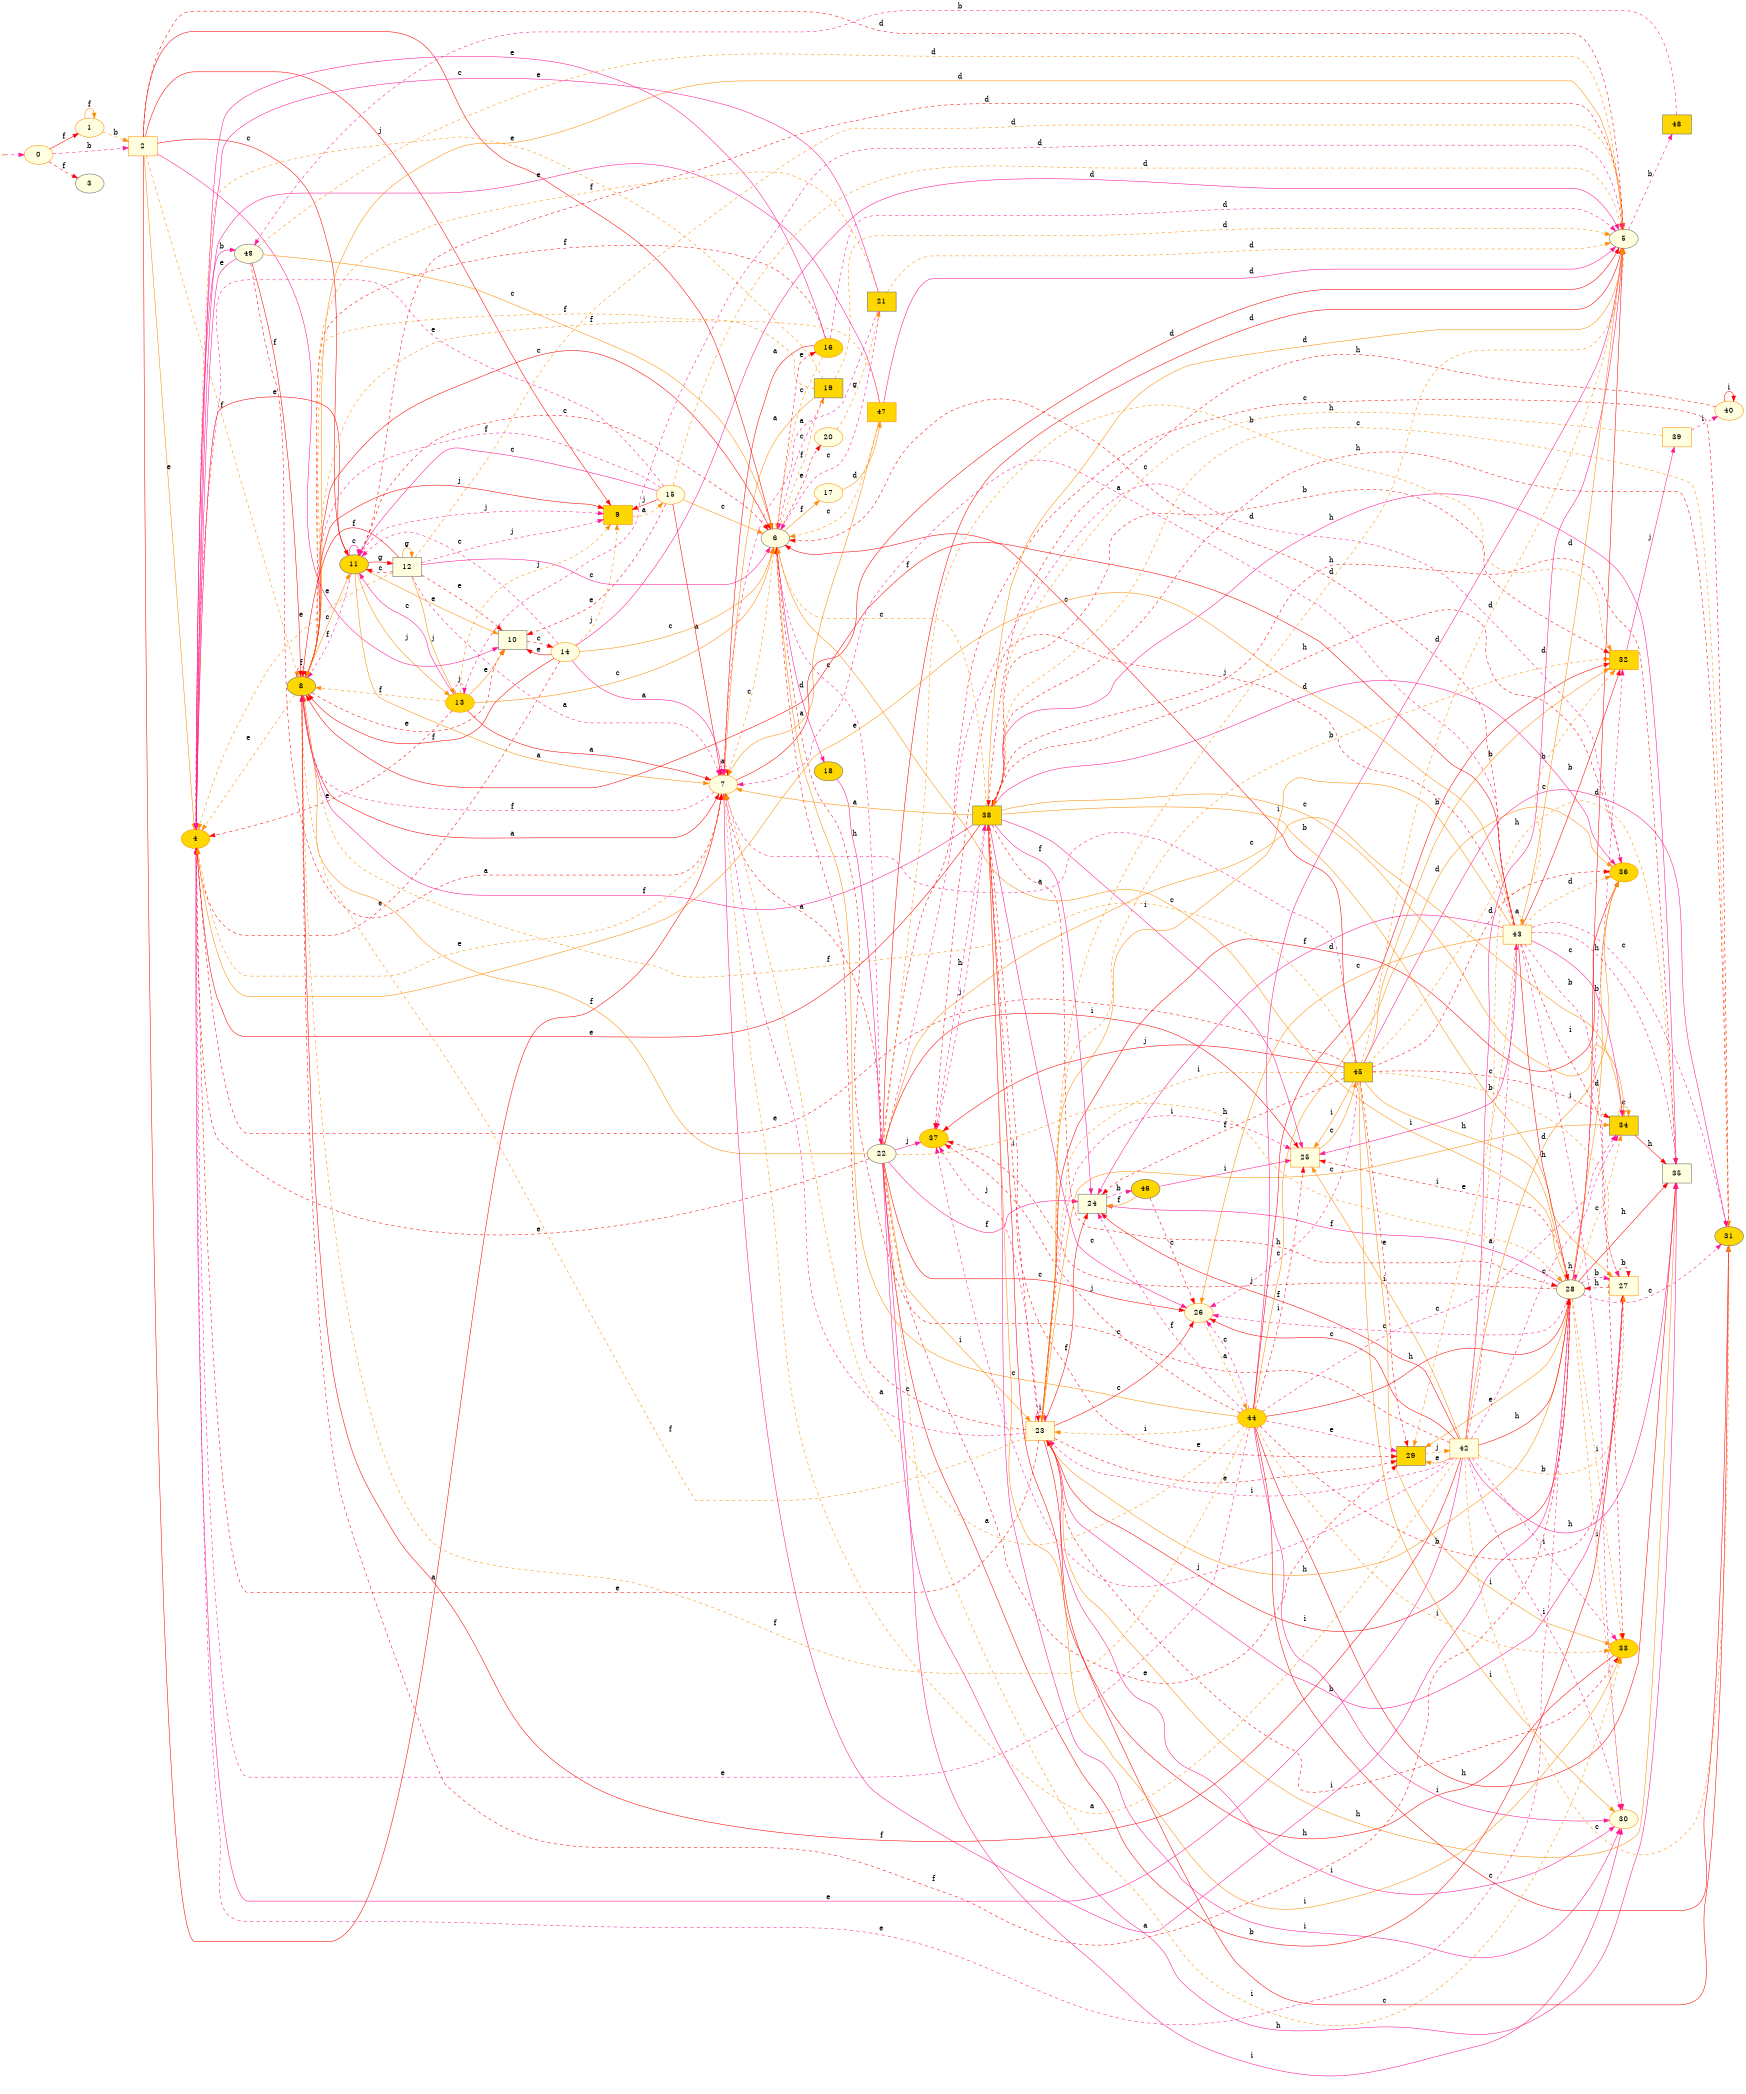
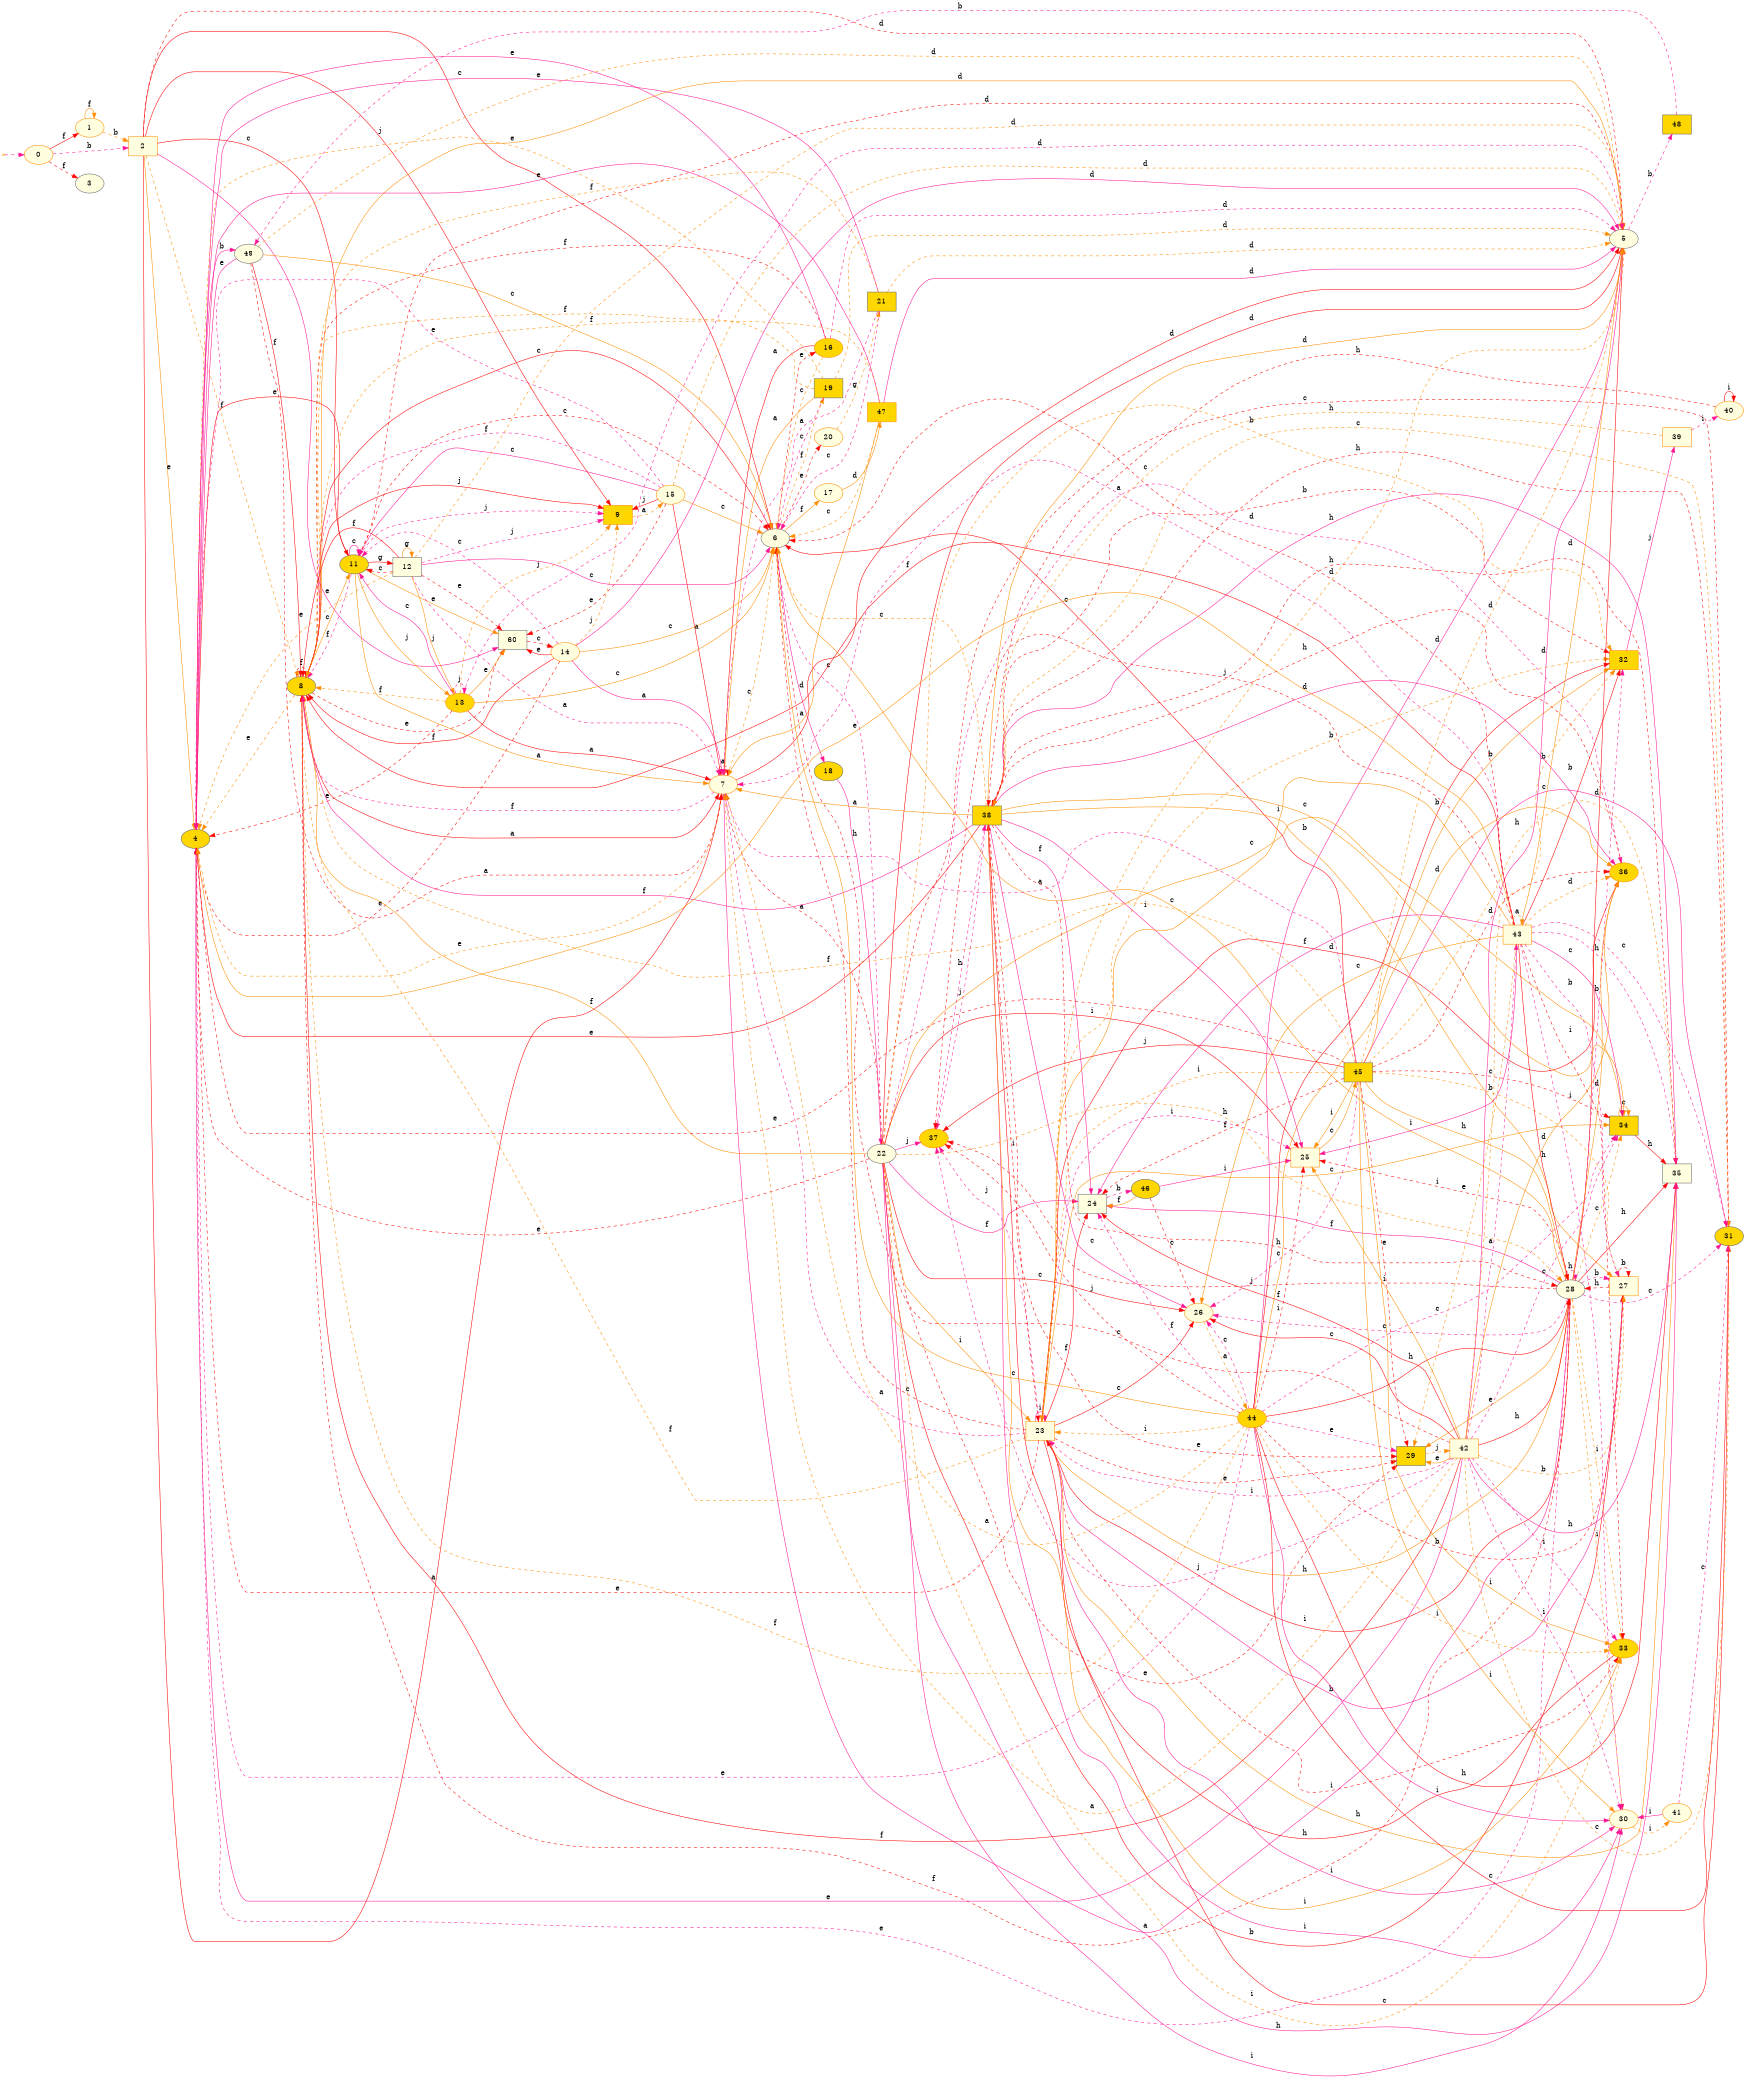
(513, 640) -> (513, 640)
(196, 839) -> (196, 839)
none -> (1677, 1813)
